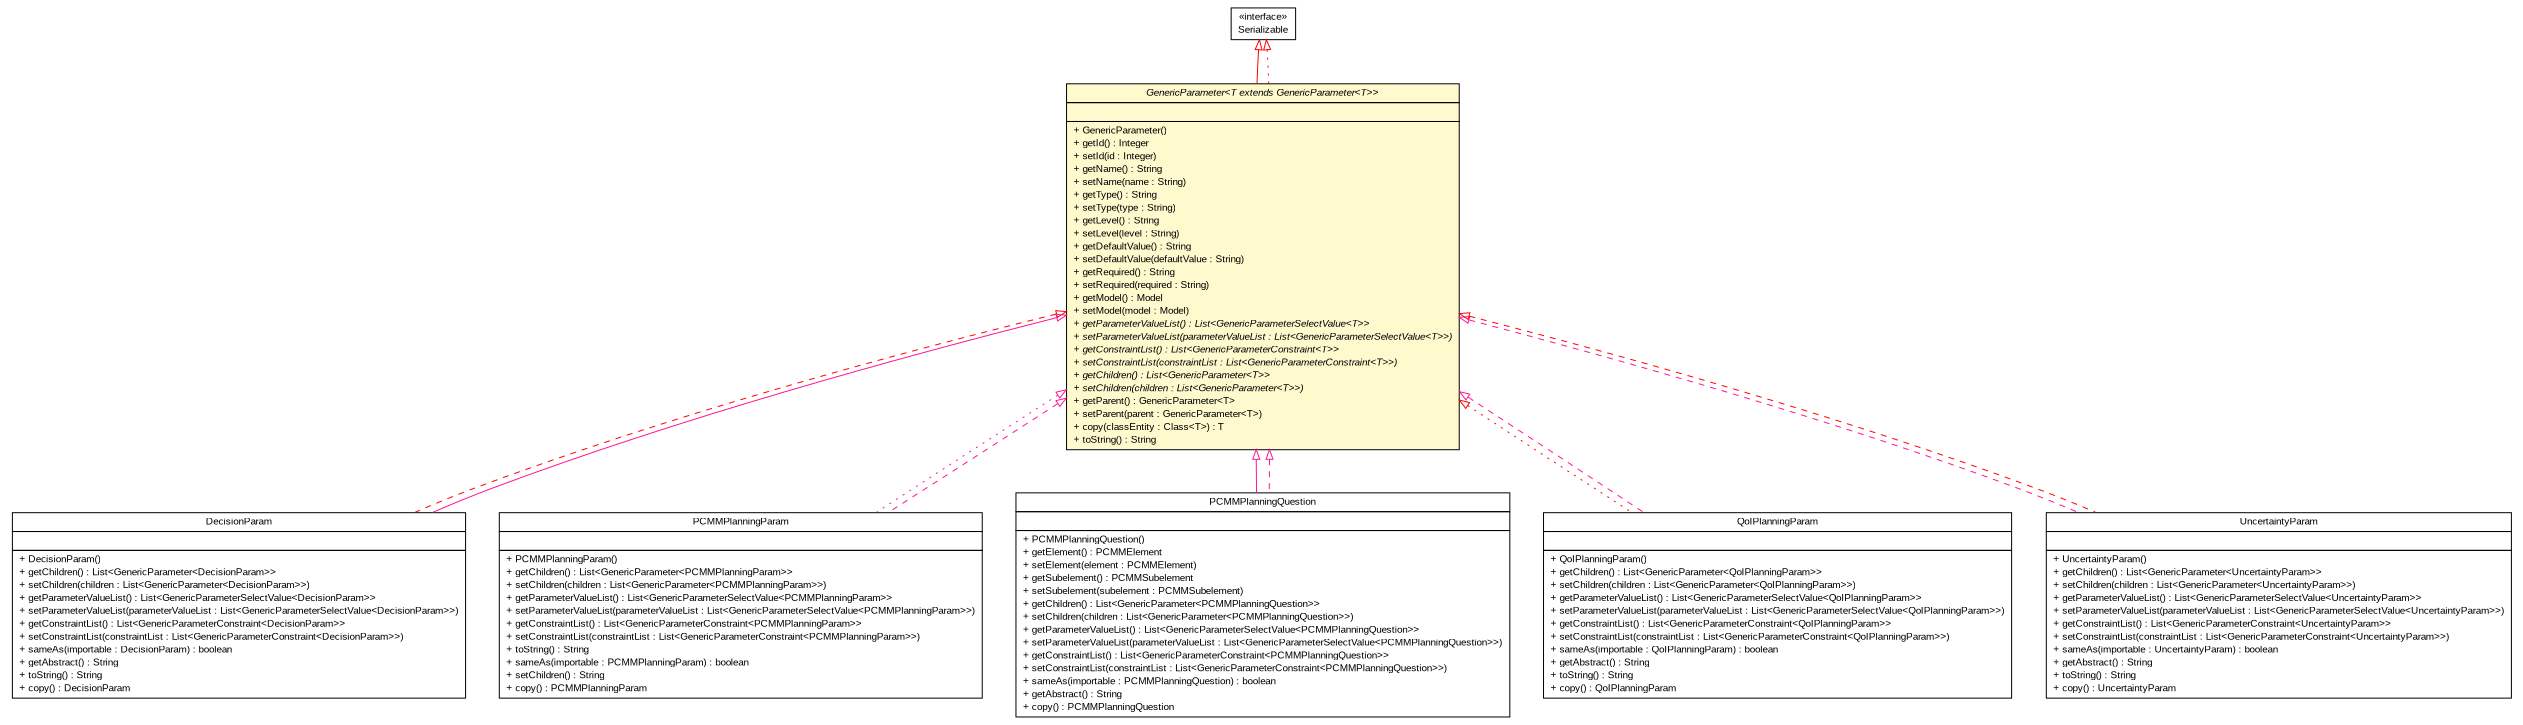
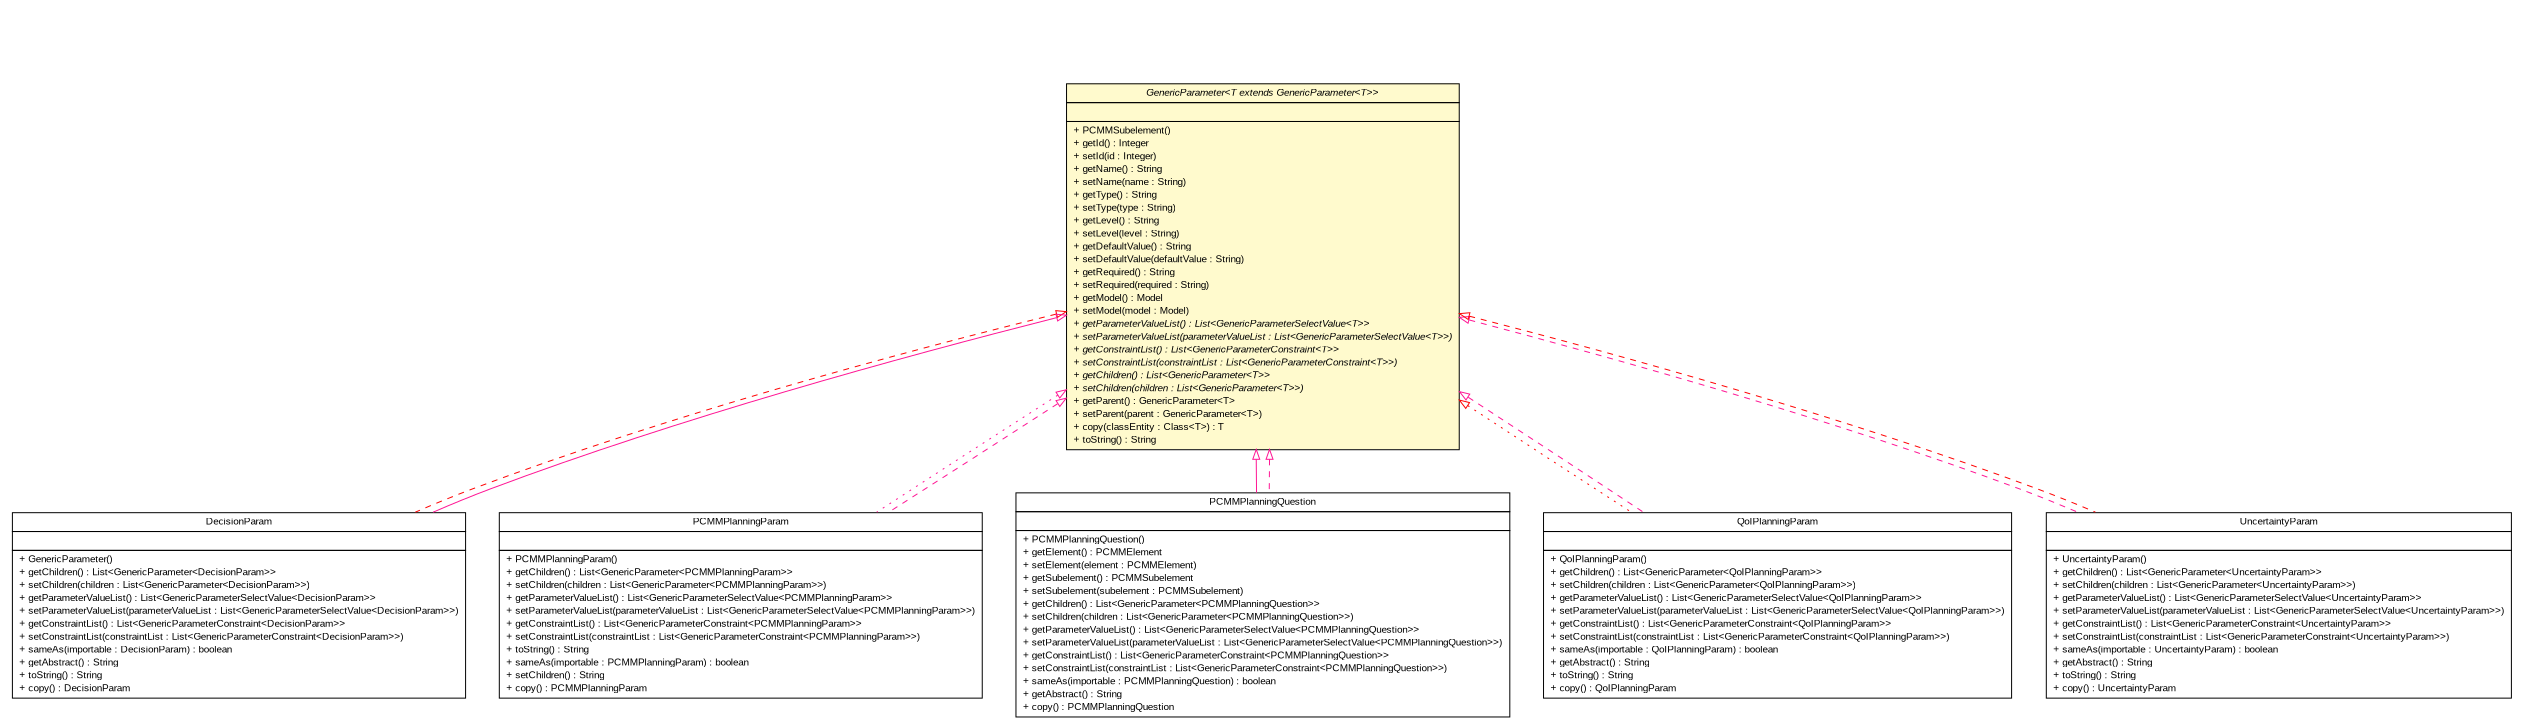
(1263, 24) -> none
(1120, 130) -> (1122, 130)
(60, 559) -> (66, 559)
